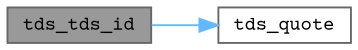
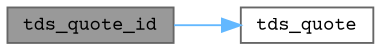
(79, 25) -> (91, 25)
